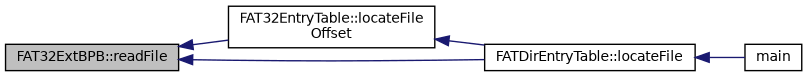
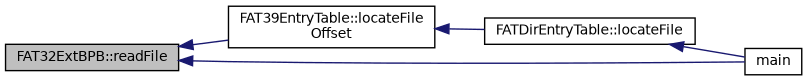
(332, 27) -> (332, 27)
(339, 61) -> (469, 63)
